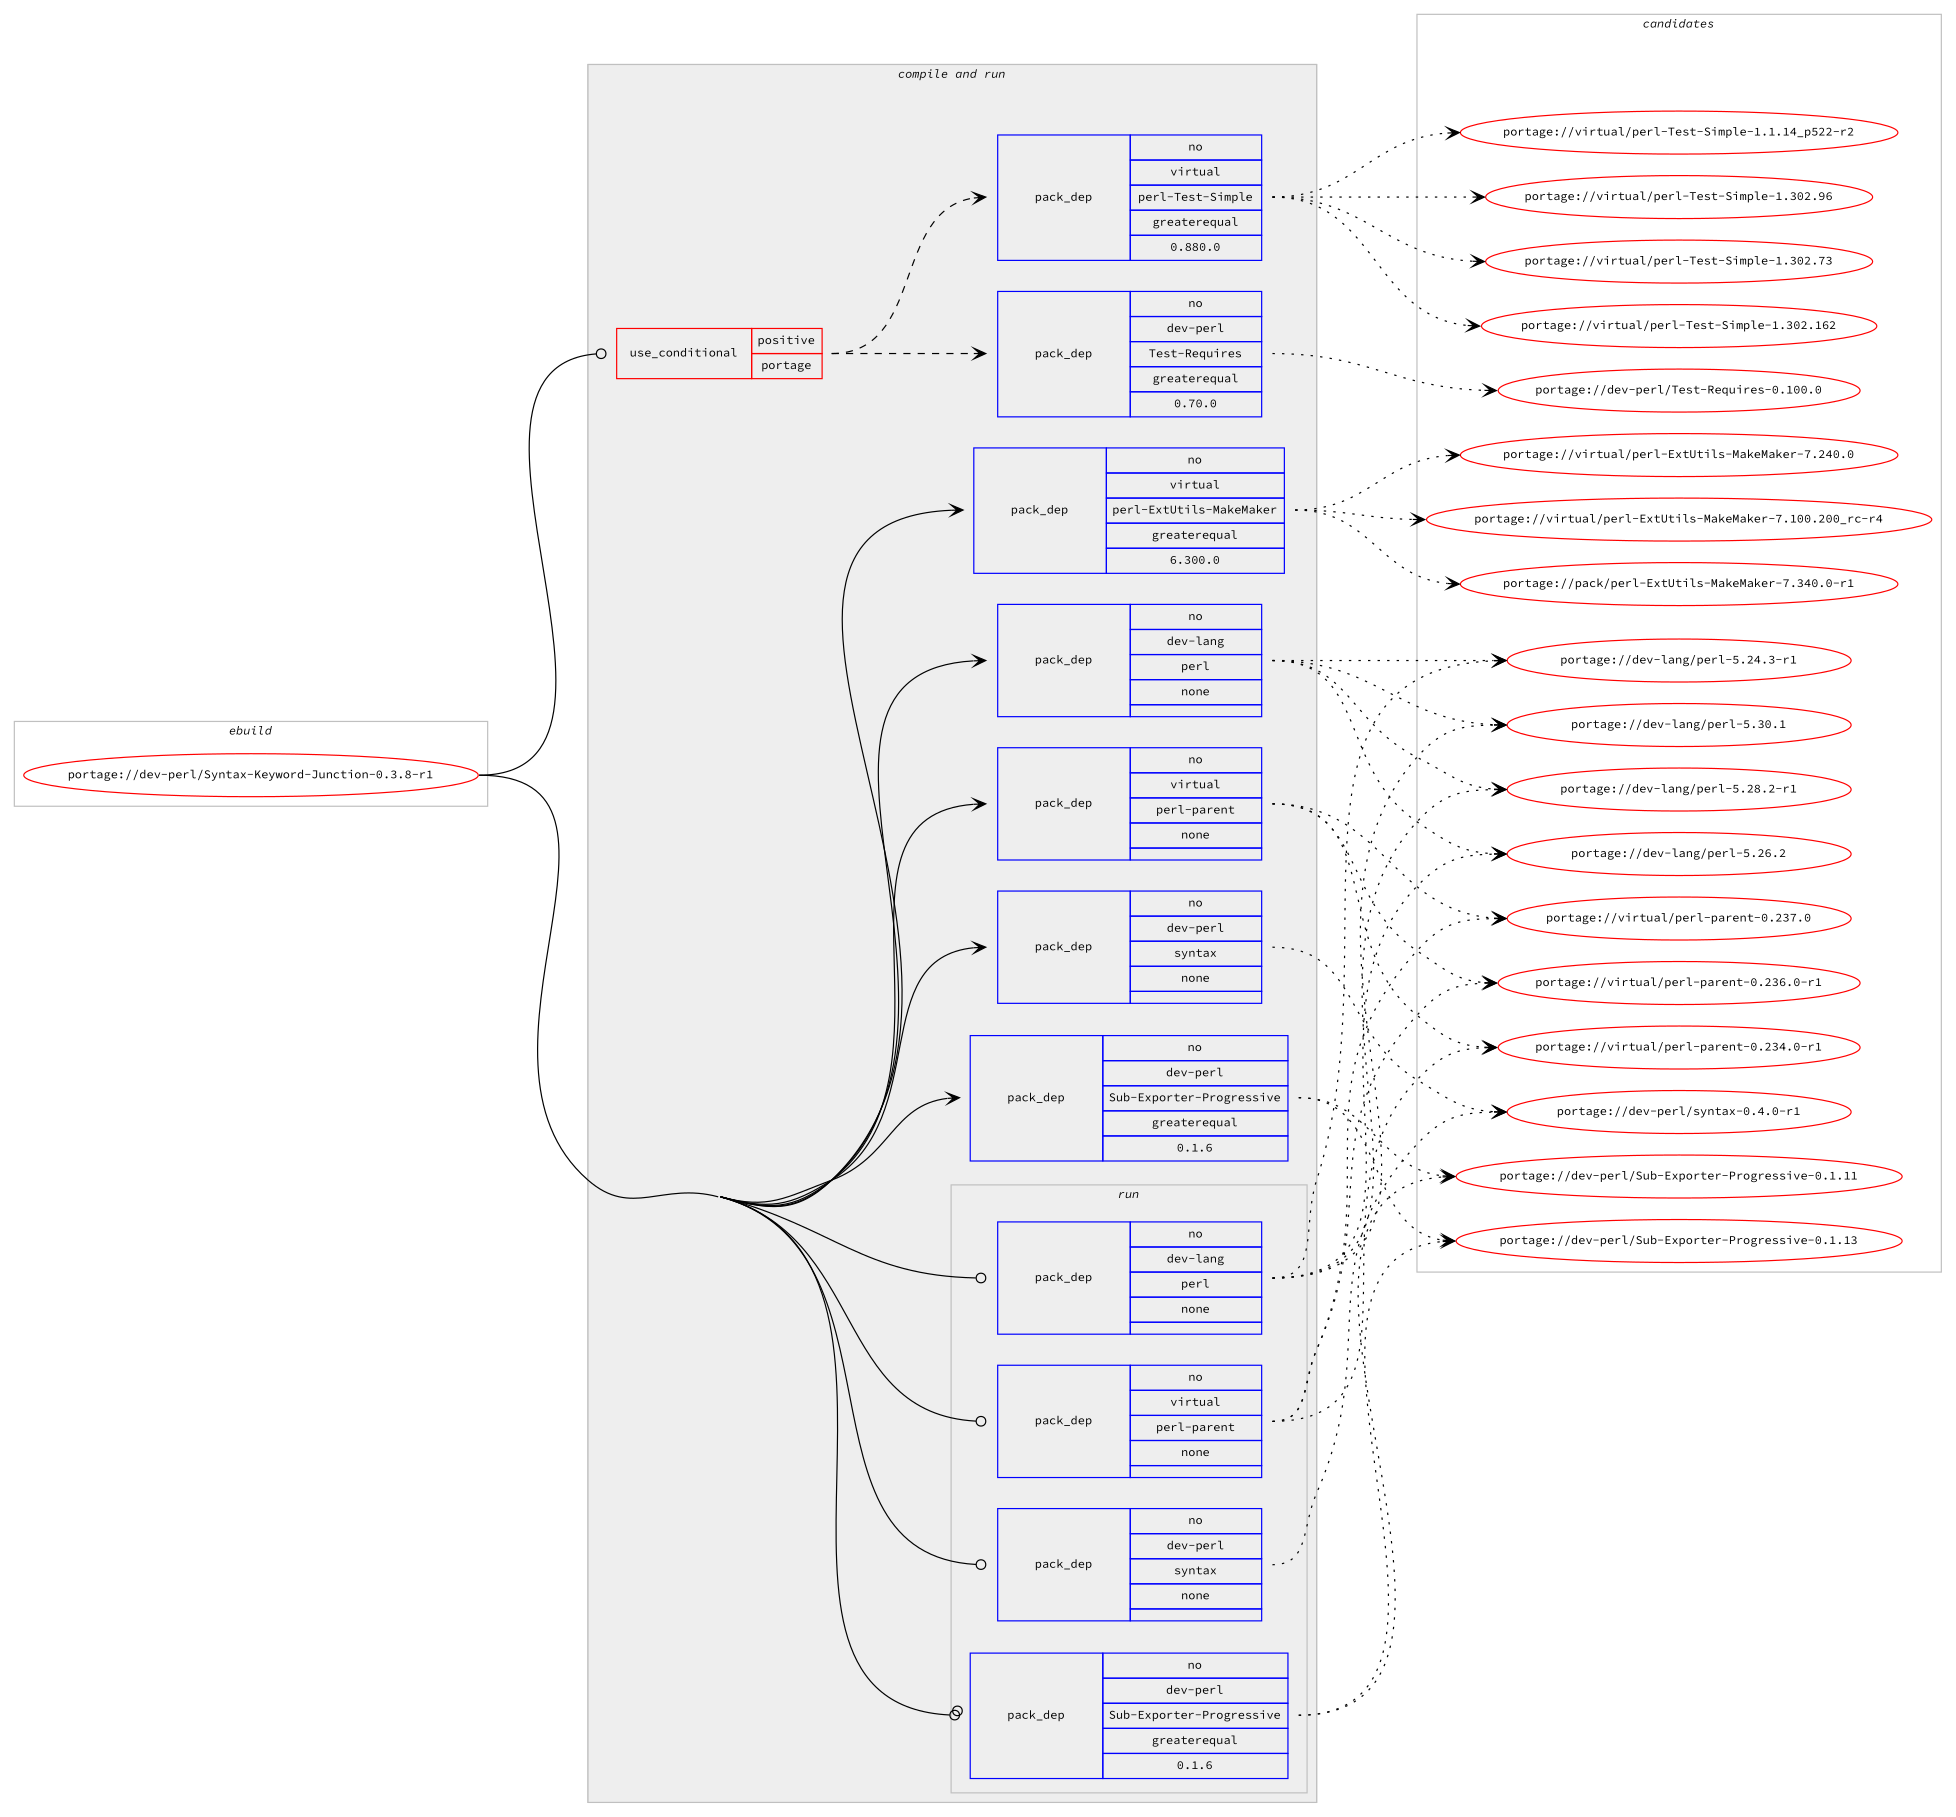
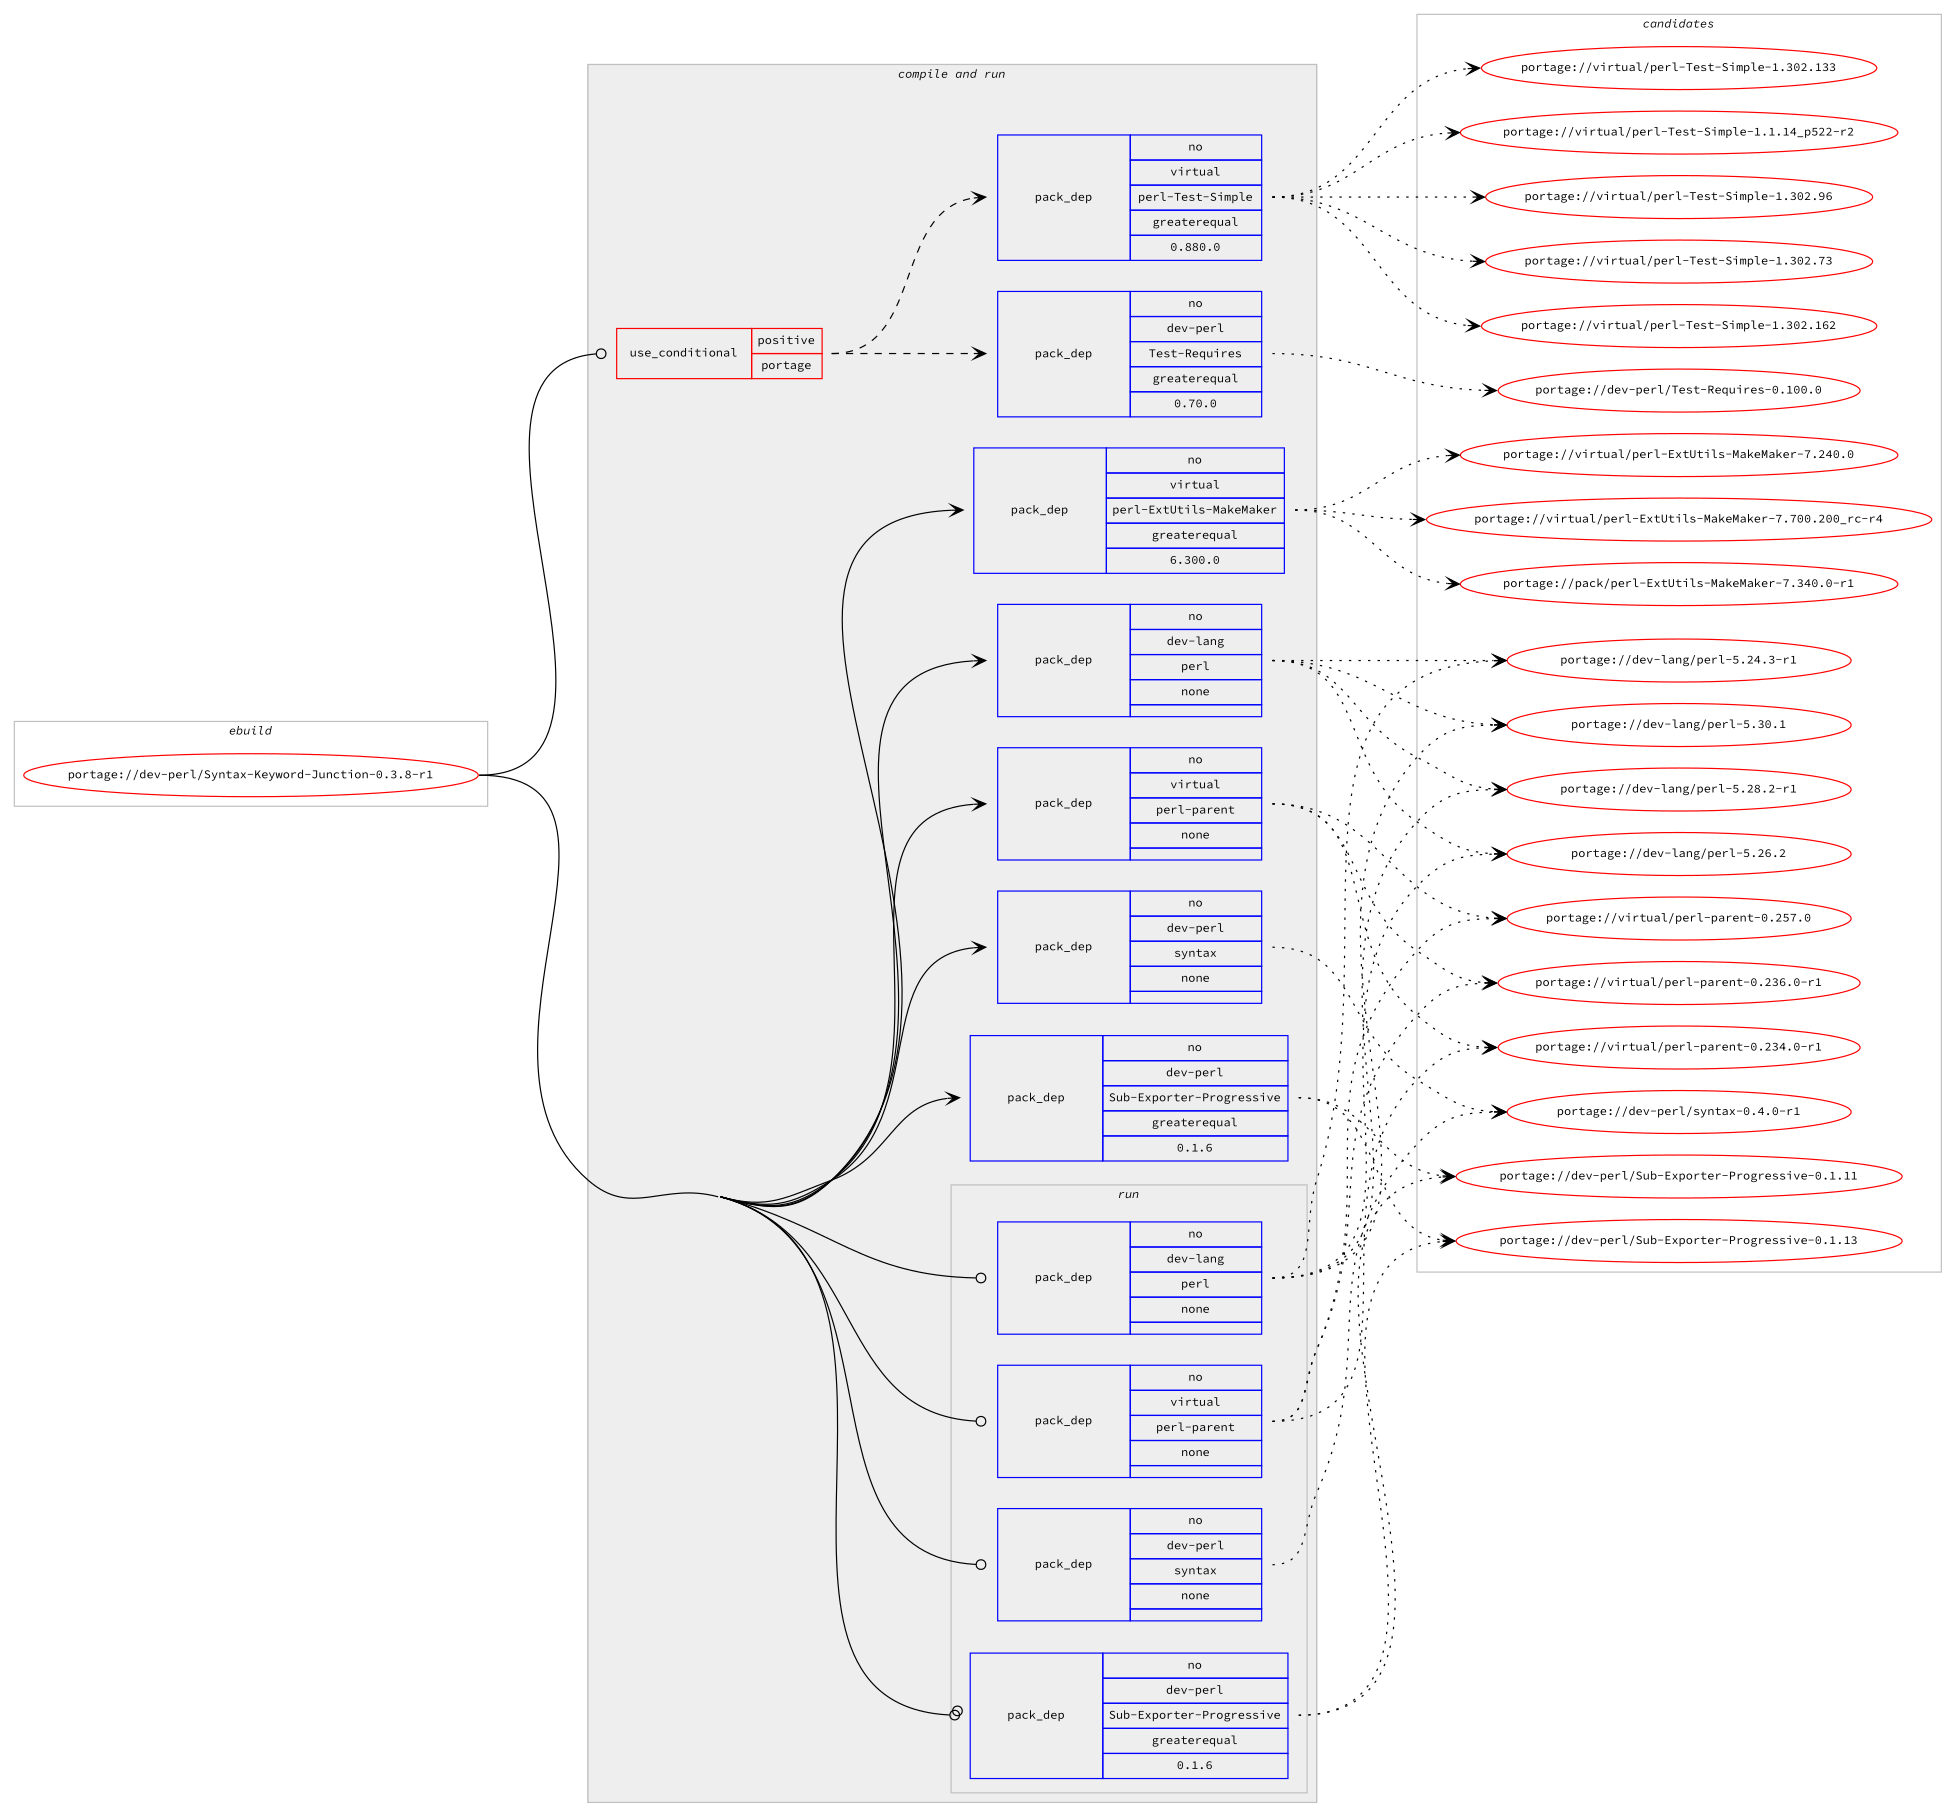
none -> (1679, 68)
(1679, 520) -> (1679, 520)
(1679, 919) -> (1679, 919)
